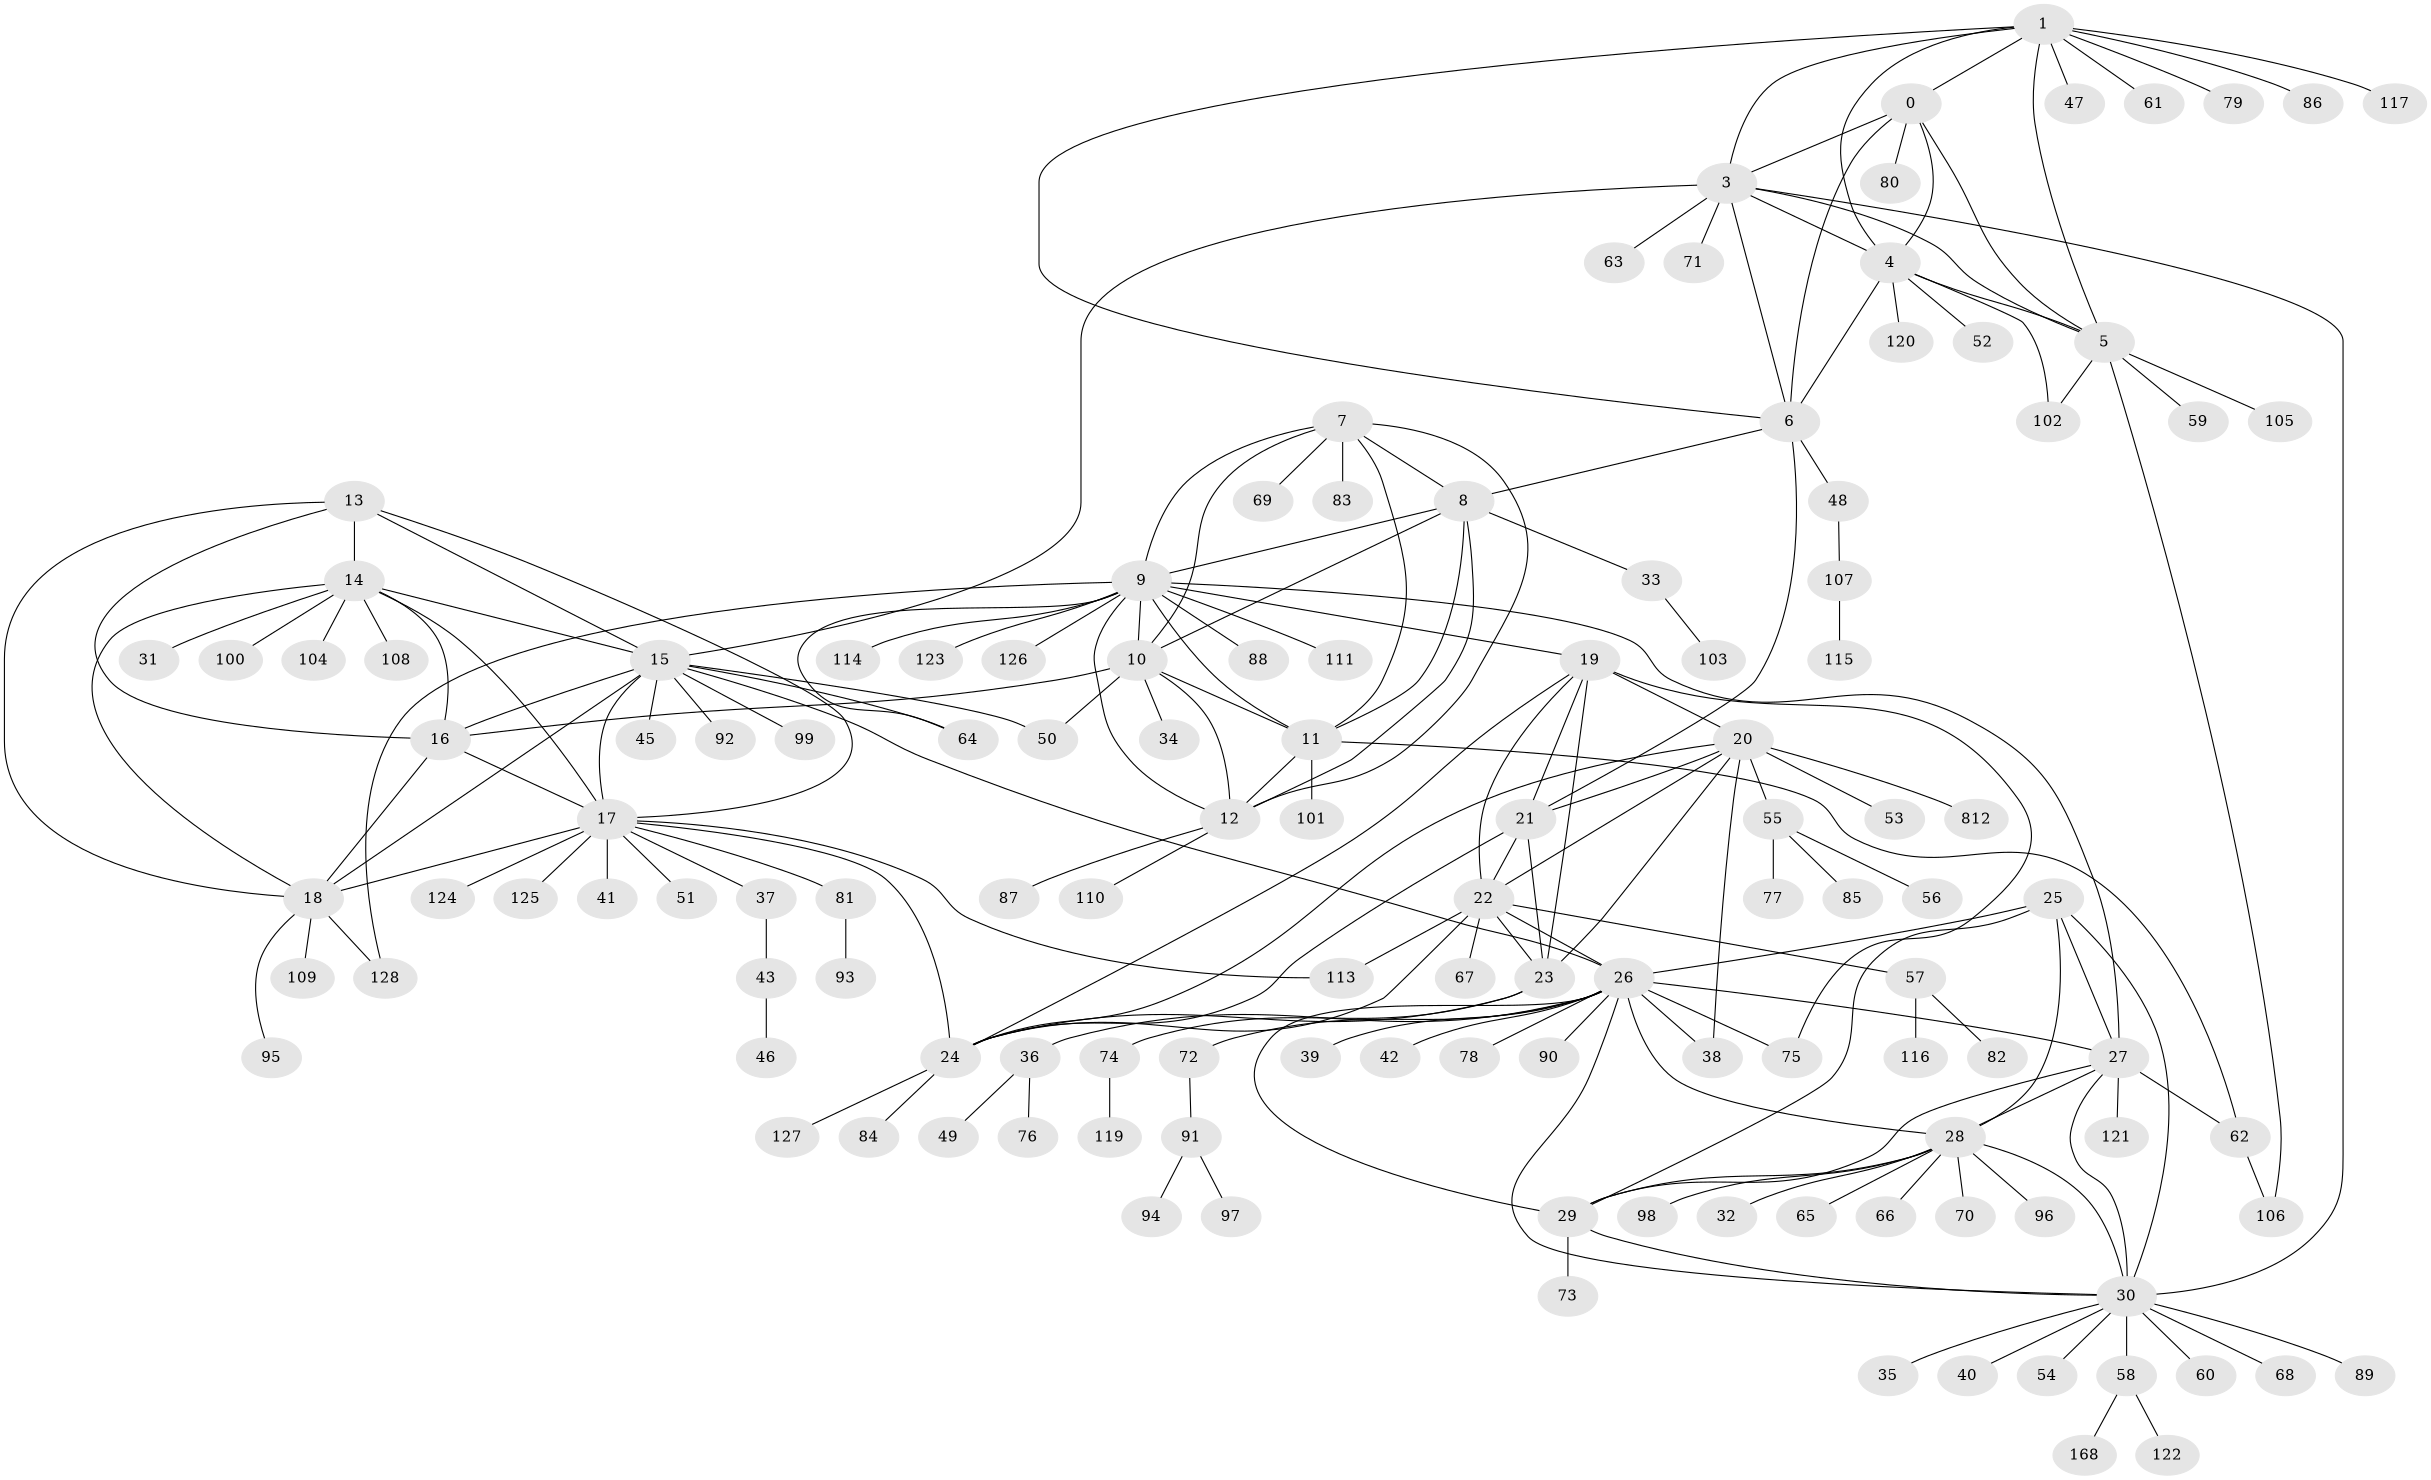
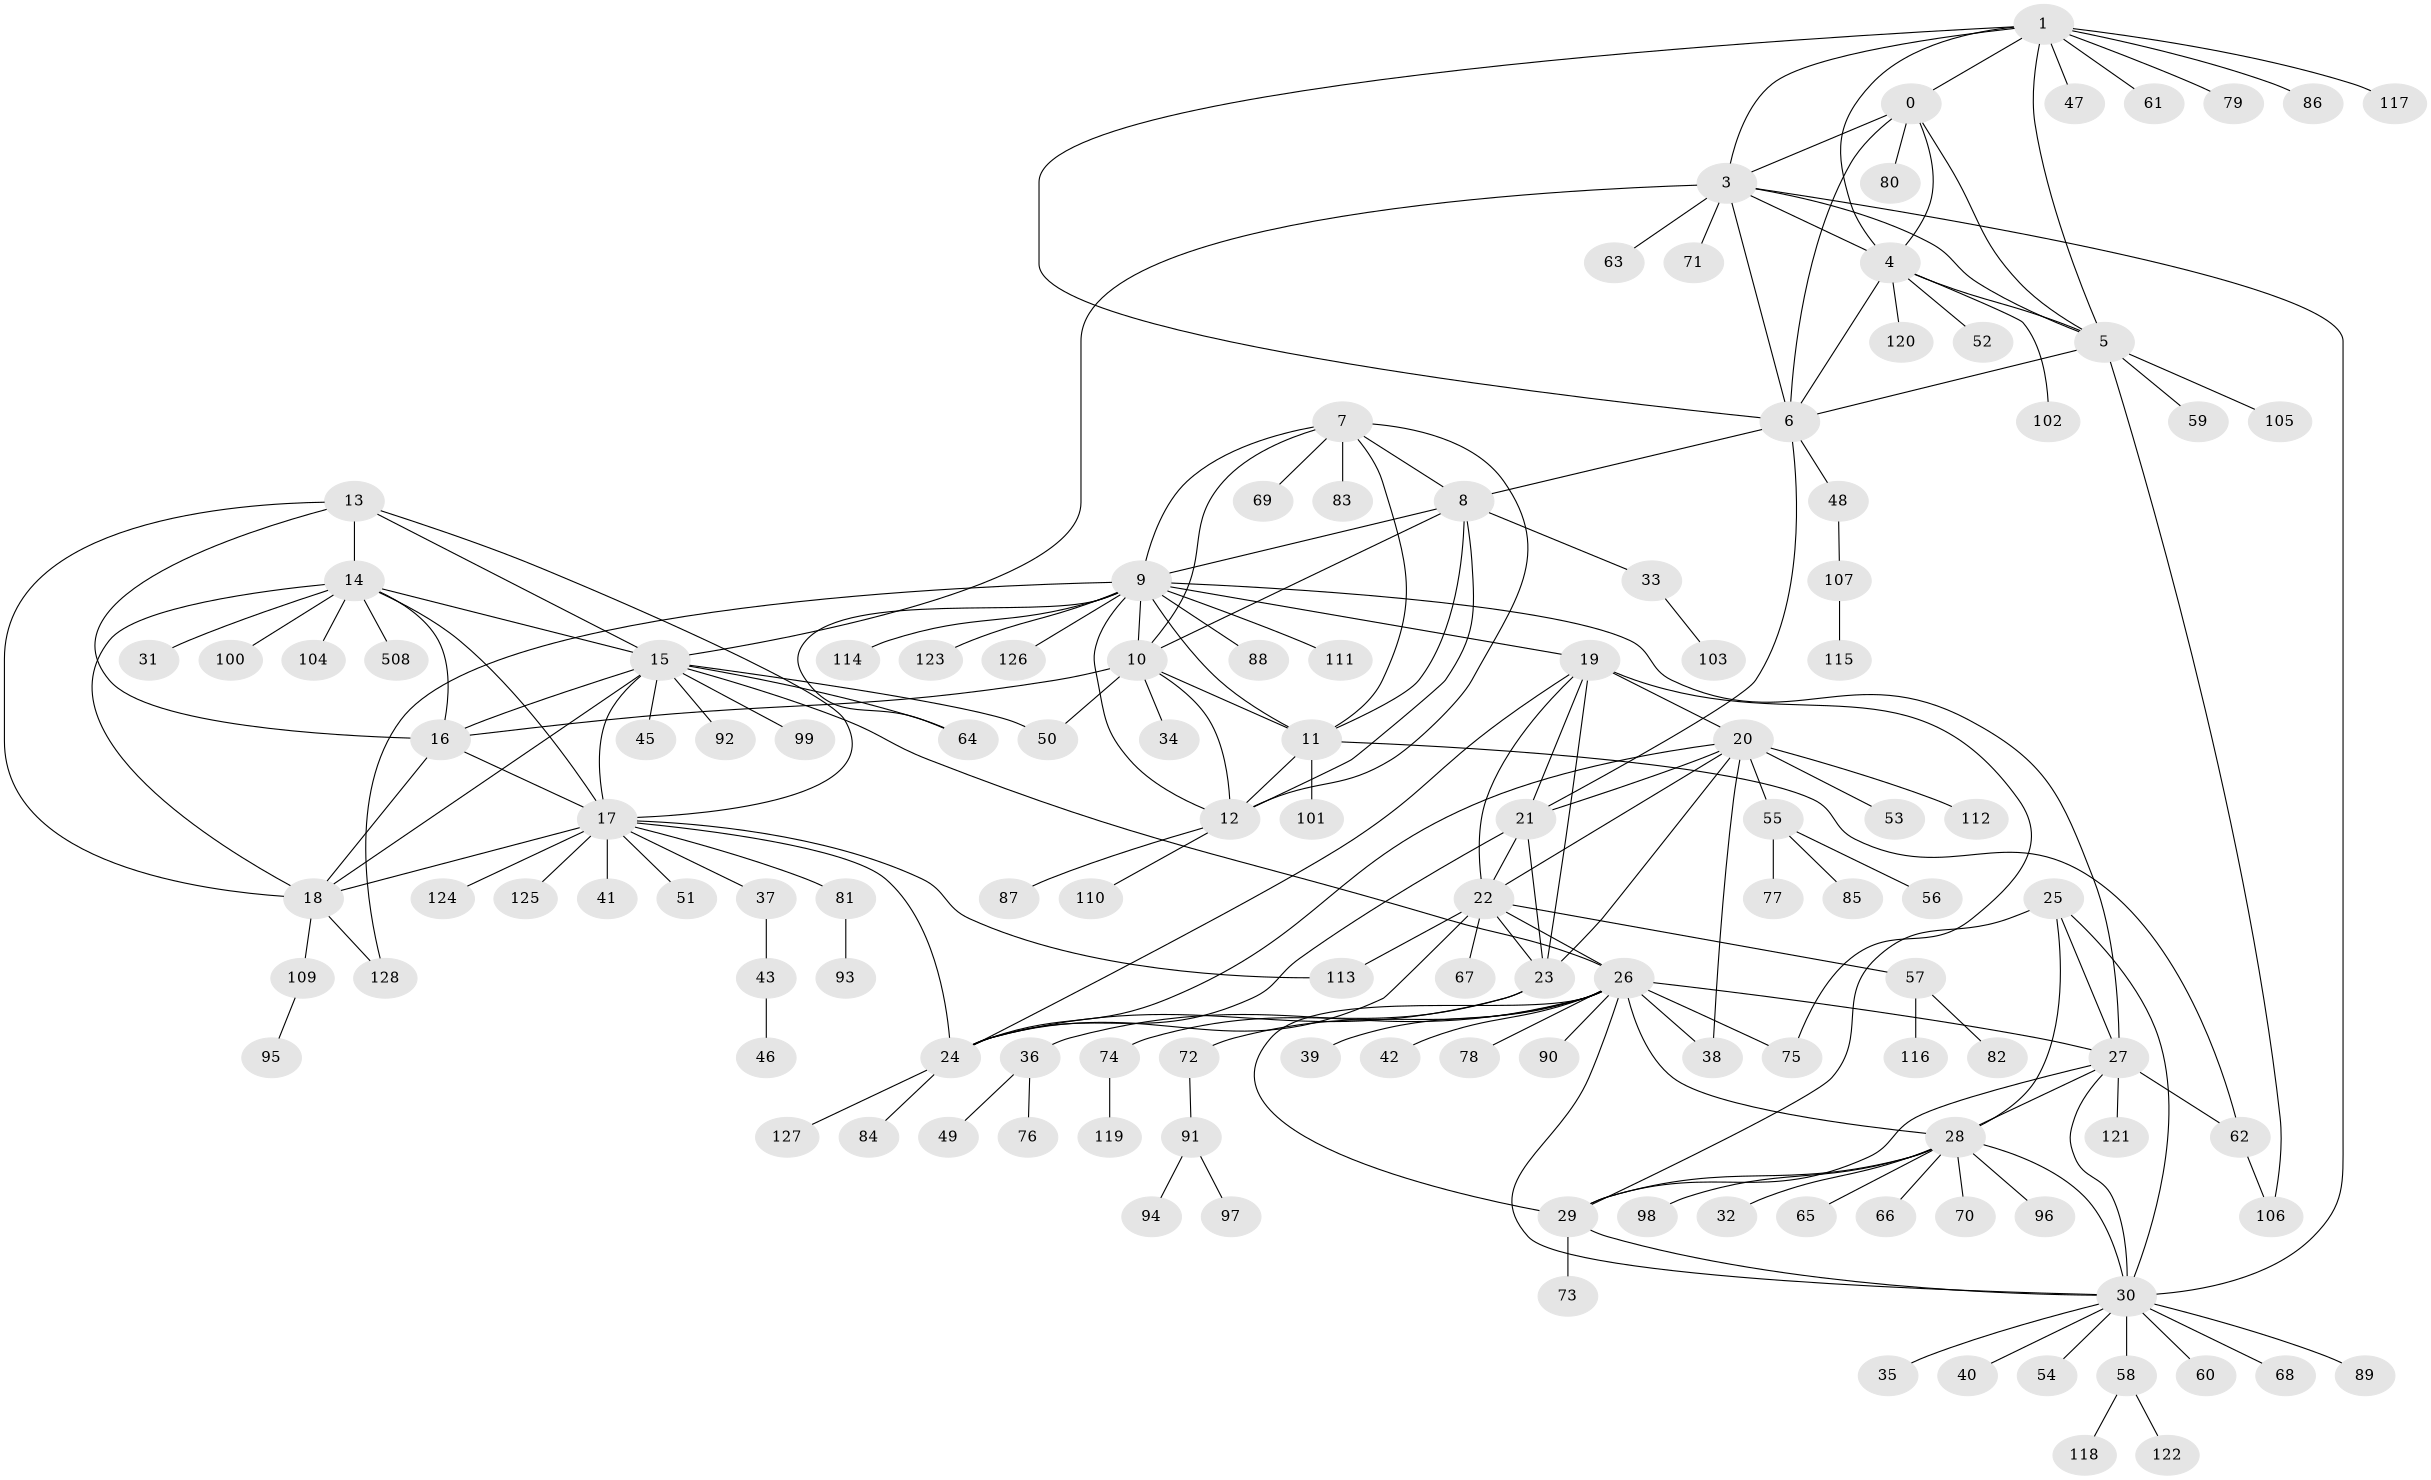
(2077, 382) -> (1947, 382)
(396, 660) -> (396, 660)
(1976, 819) -> (1976, 819)
(1840, 943) -> none
(257, 971) -> (287, 1018)
(2085, 1455) -> (2085, 1455)
